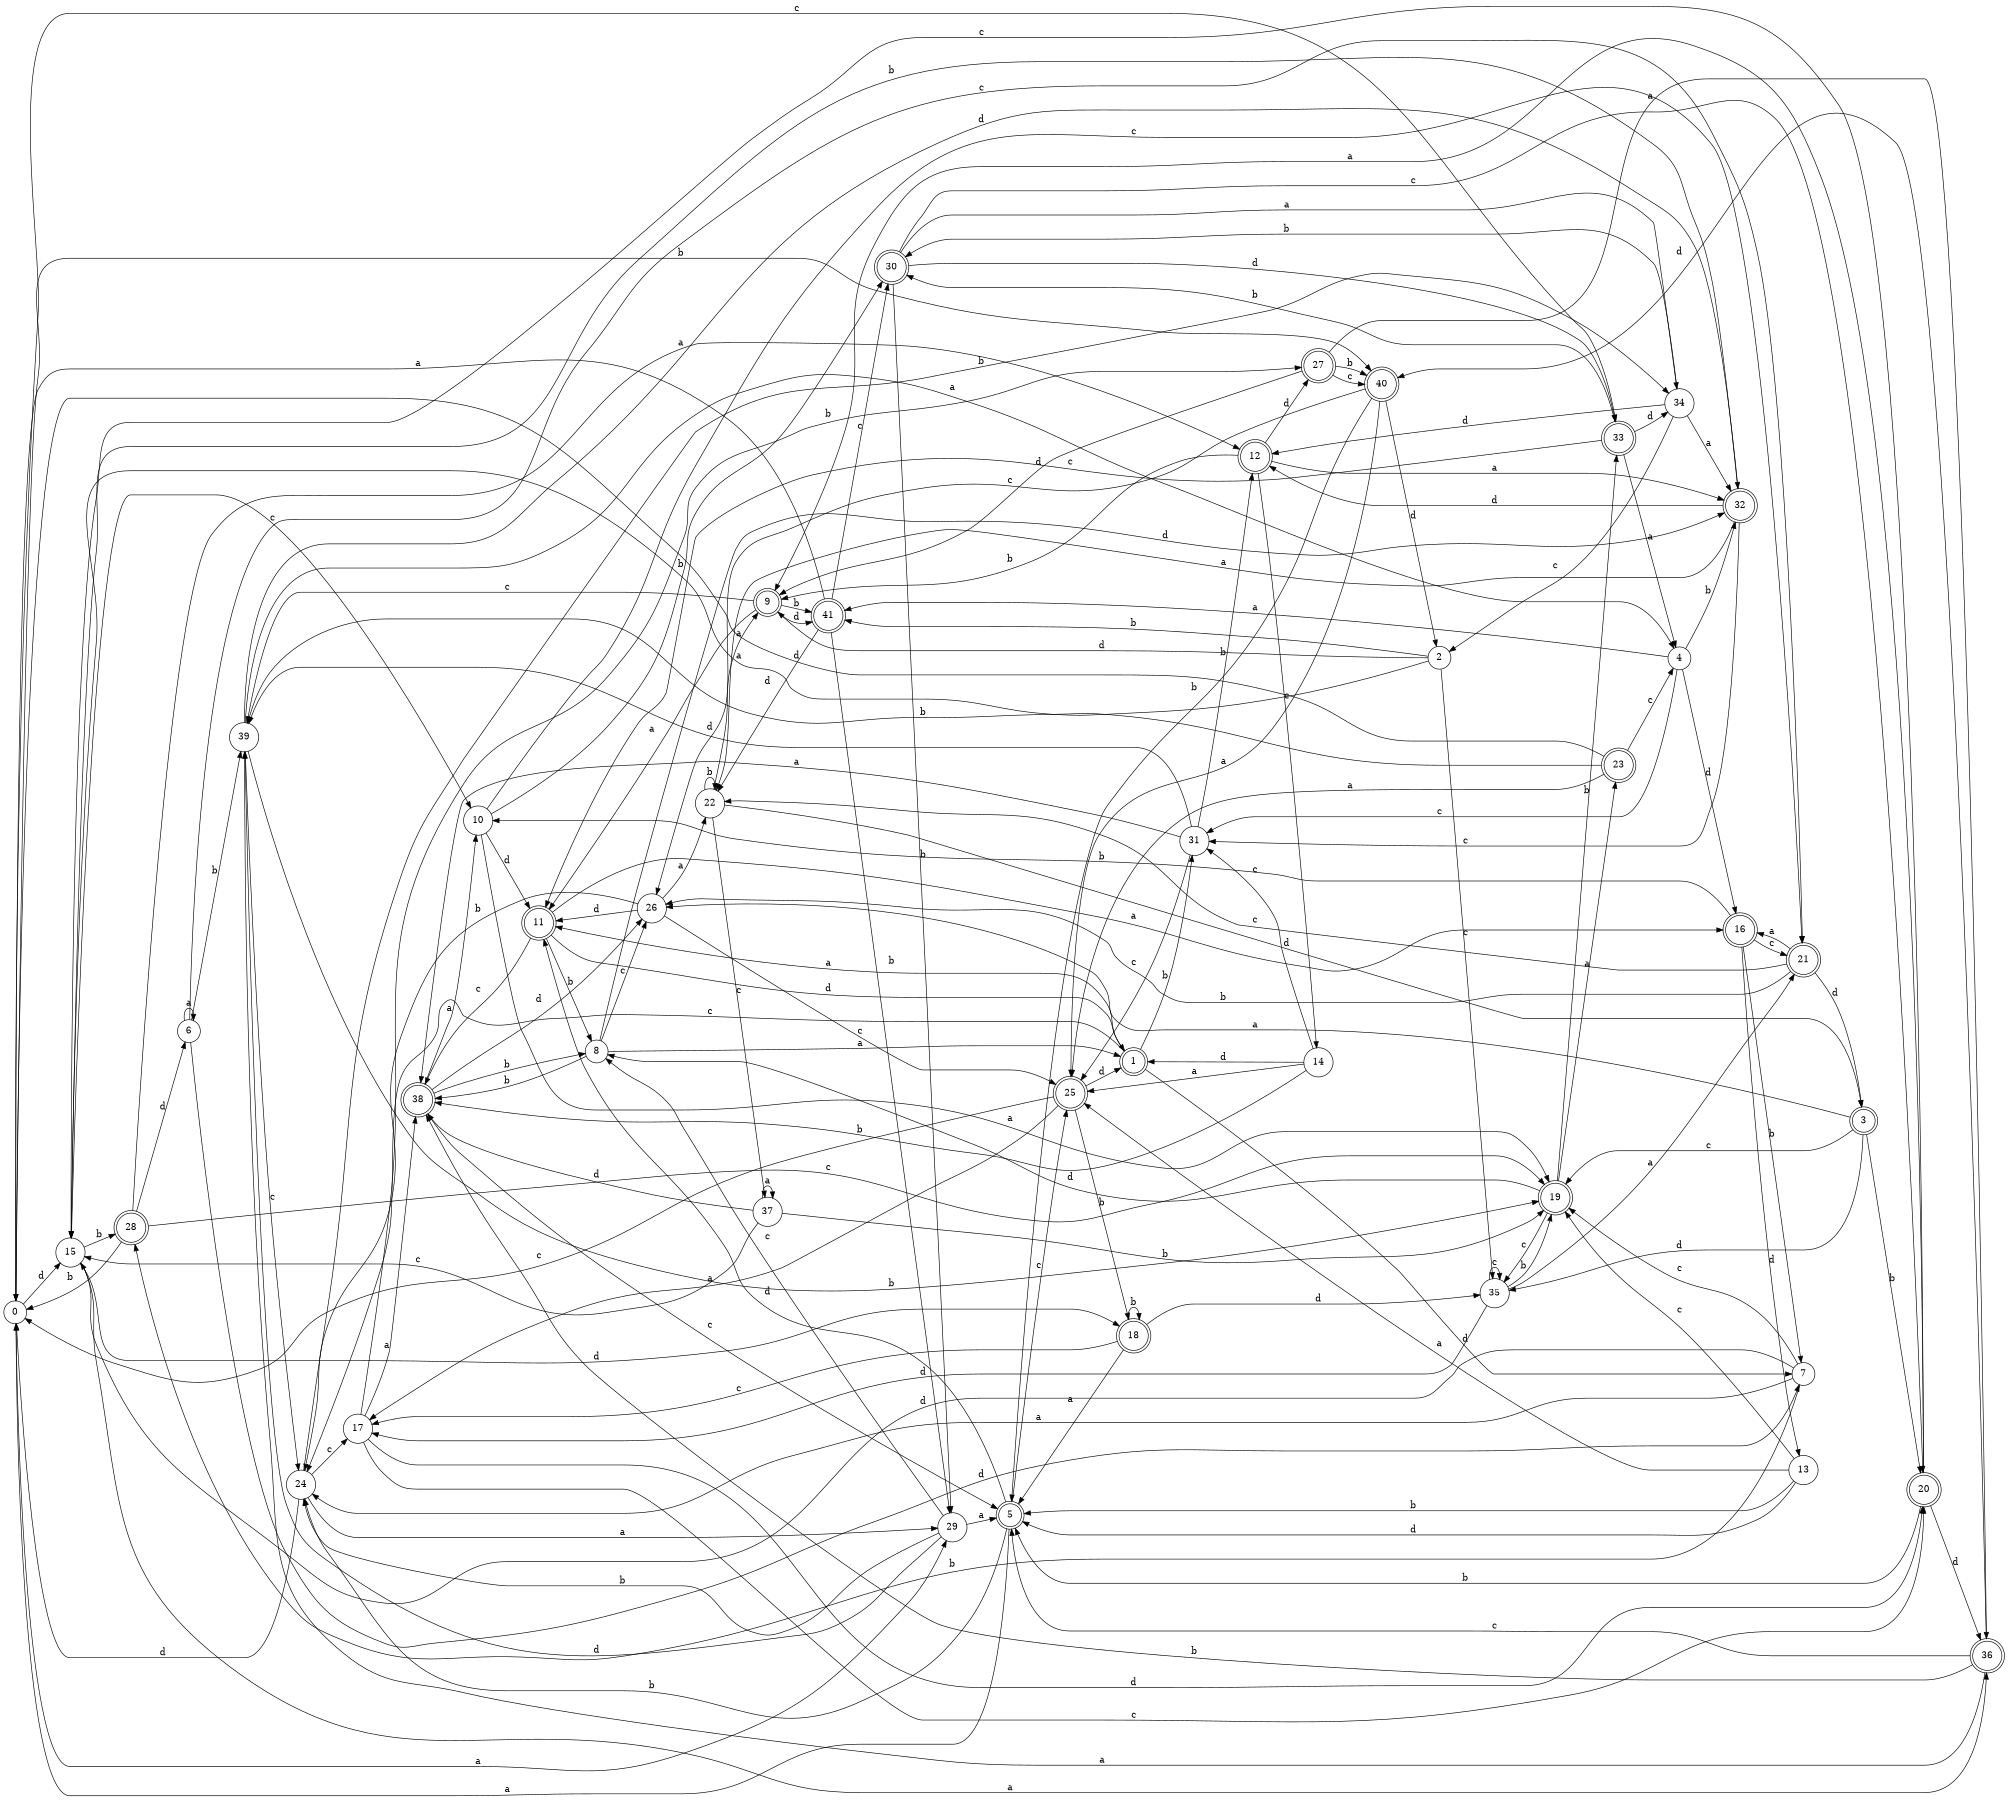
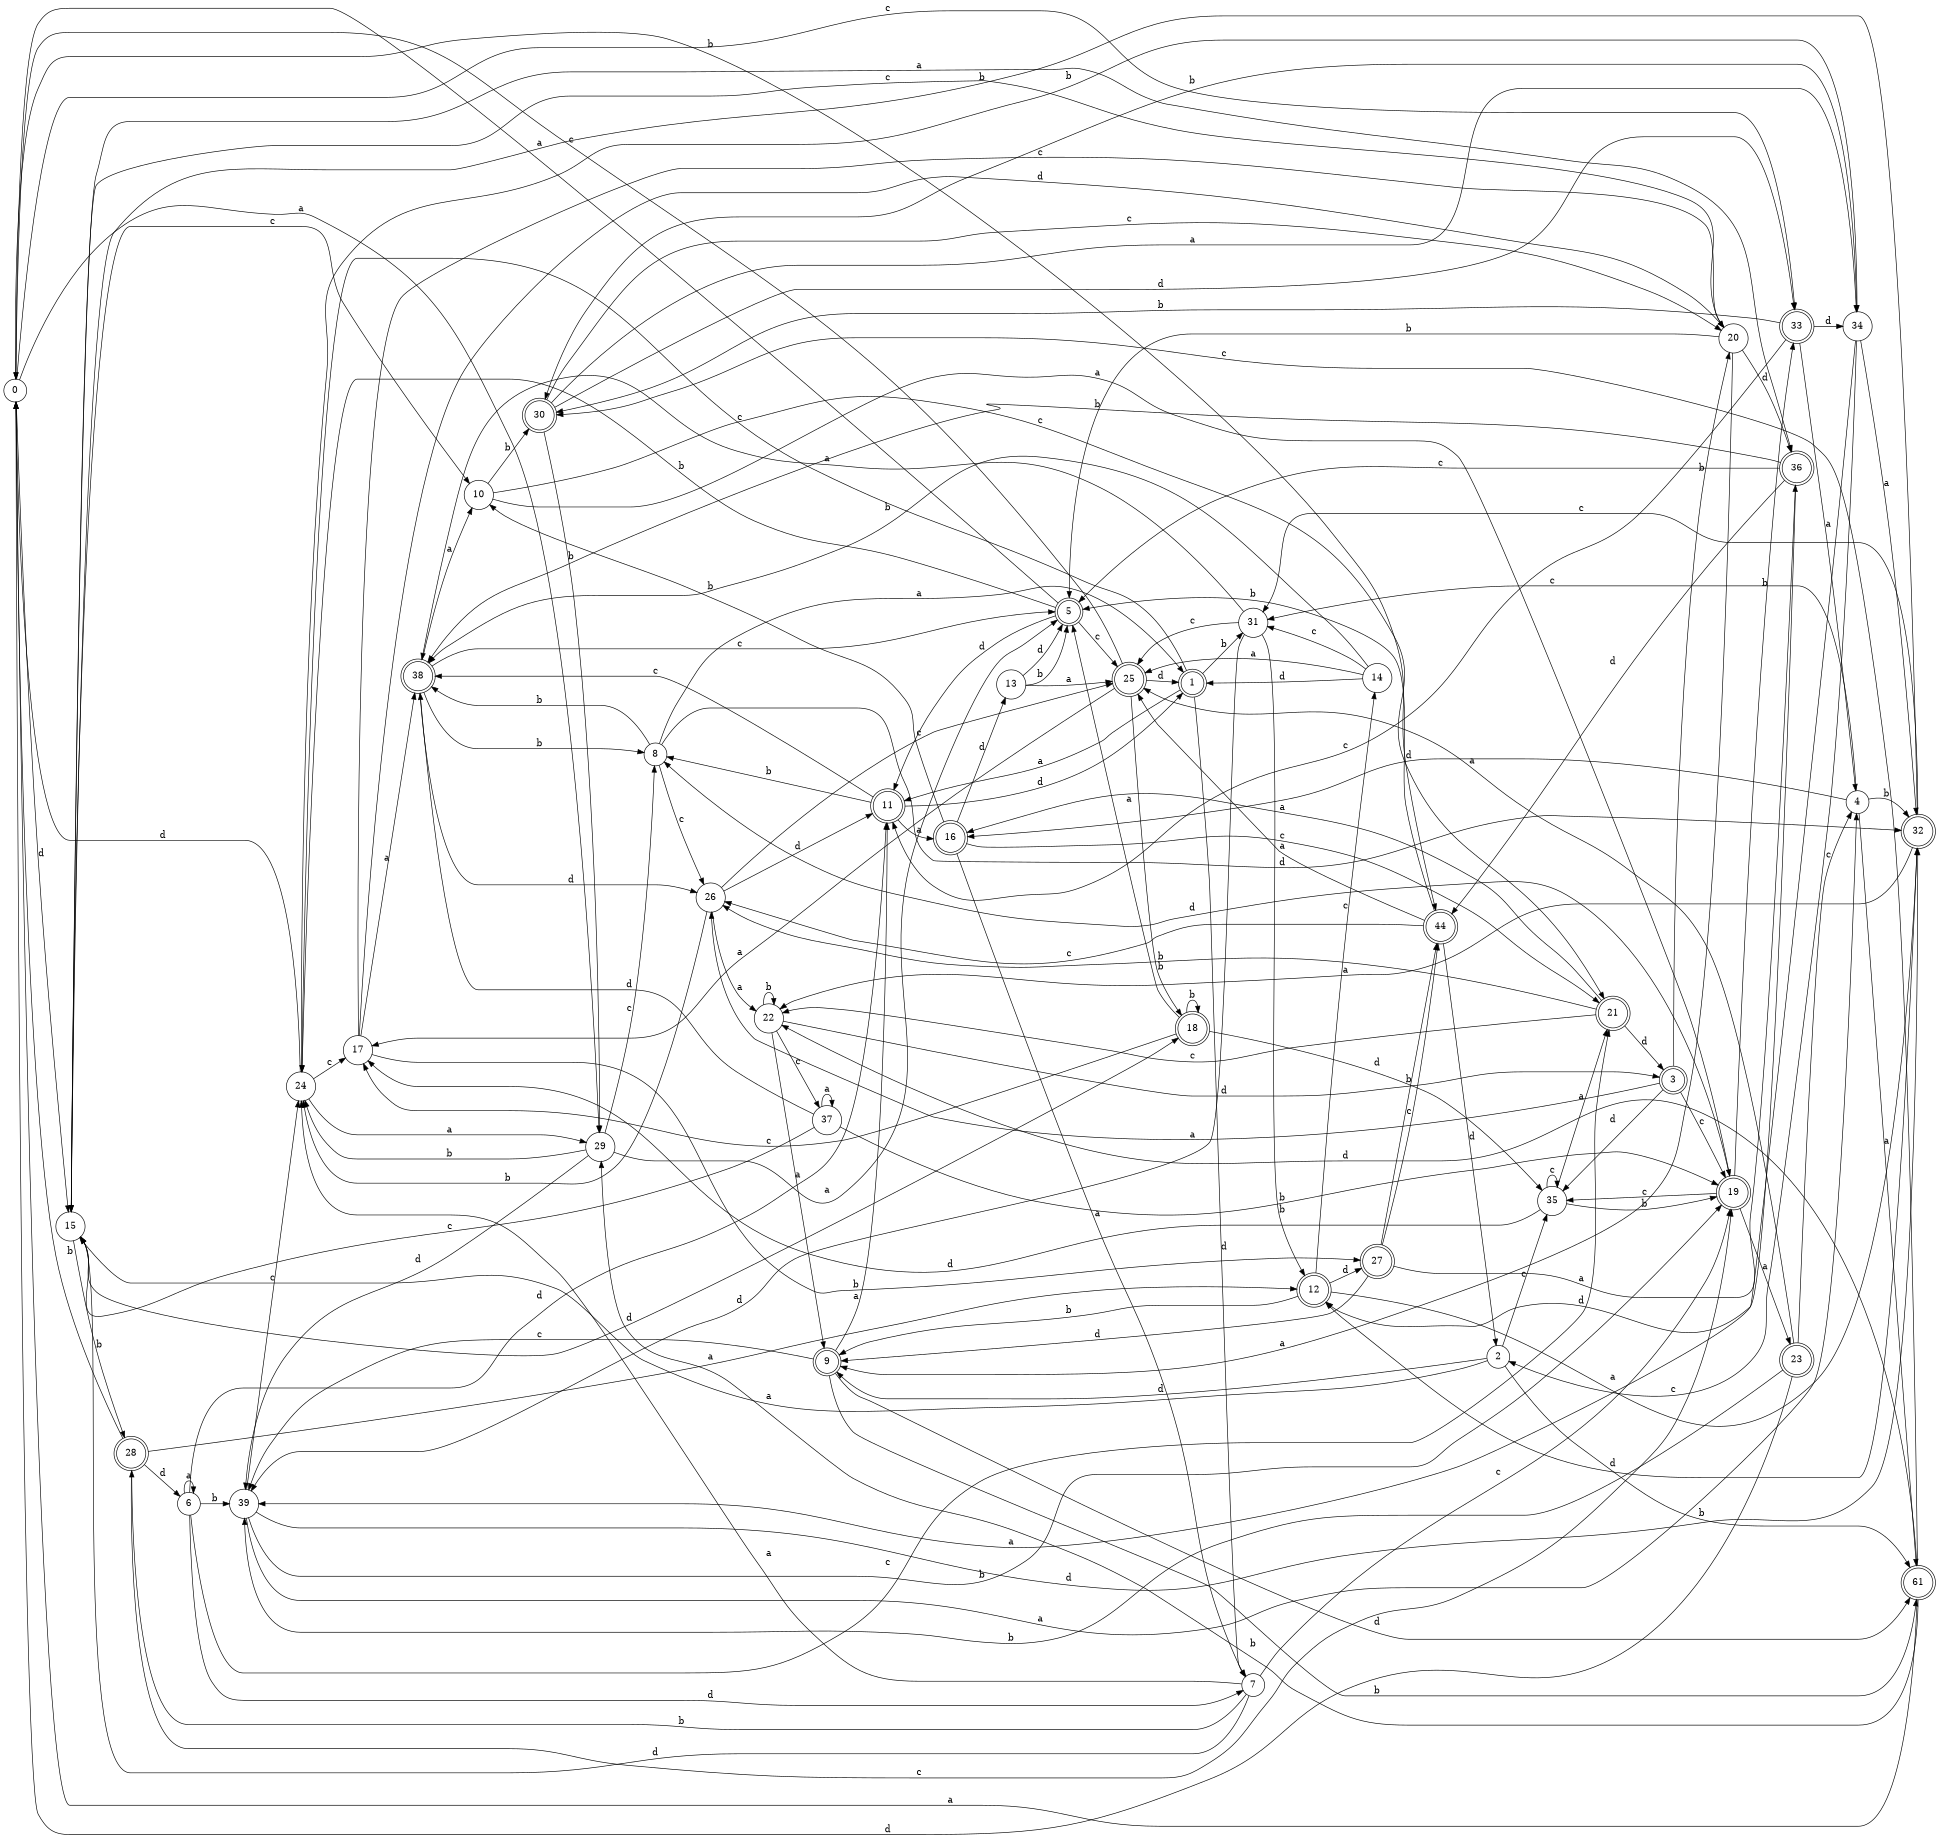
(1382, 384) -> (1441, 927)
(828, 616) -> (1918, 1583)
(506, 868) -> (632, 1261)
(1772, 1135) -> (1098, 1214)
(1686, 1333) -> none
(1924, 1490) -> (1734, 338)
